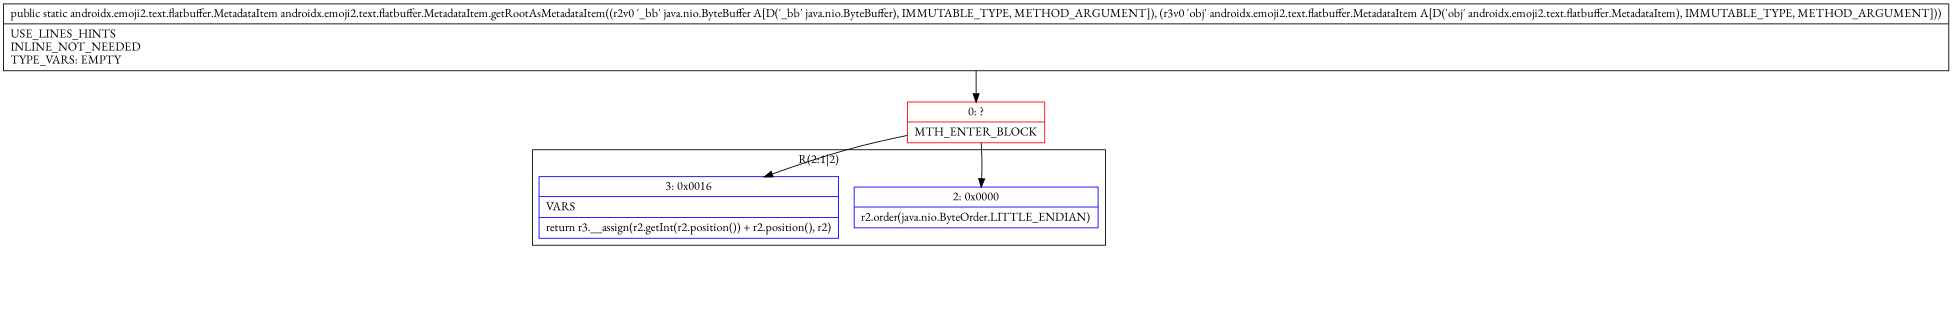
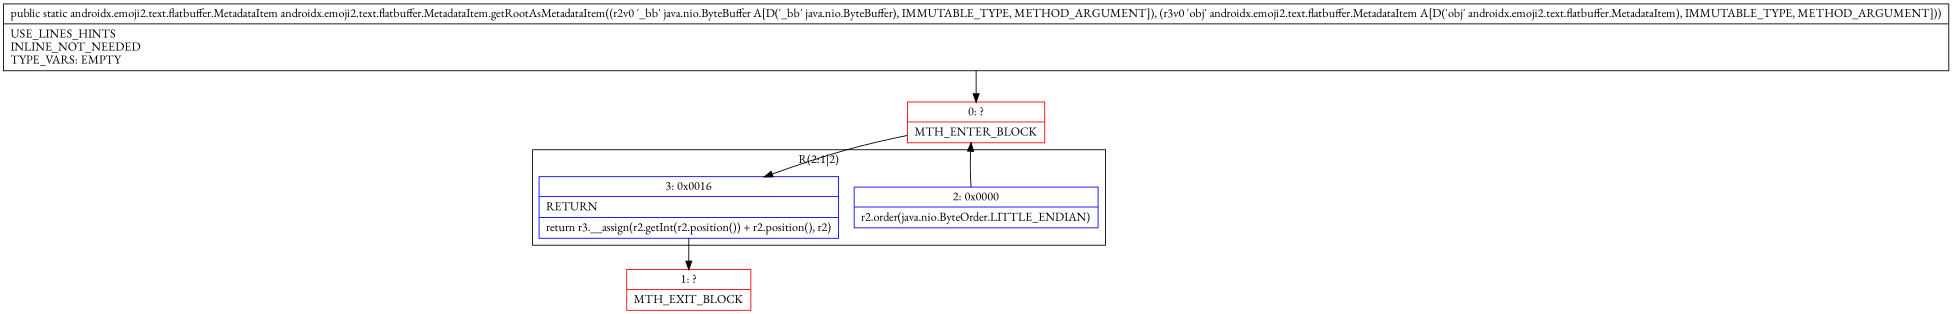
(982, 161) -> (970, 169)
(561, 207) -> (572, 207)
none -> (689, 290)
